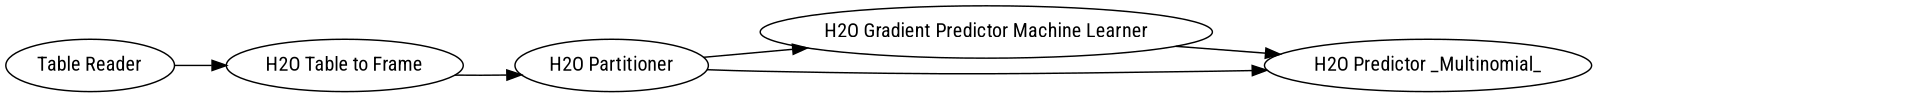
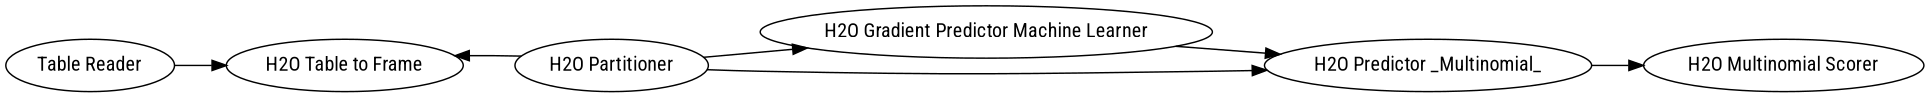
none -> (1784, 65)
(481, 75) -> (495, 56)
